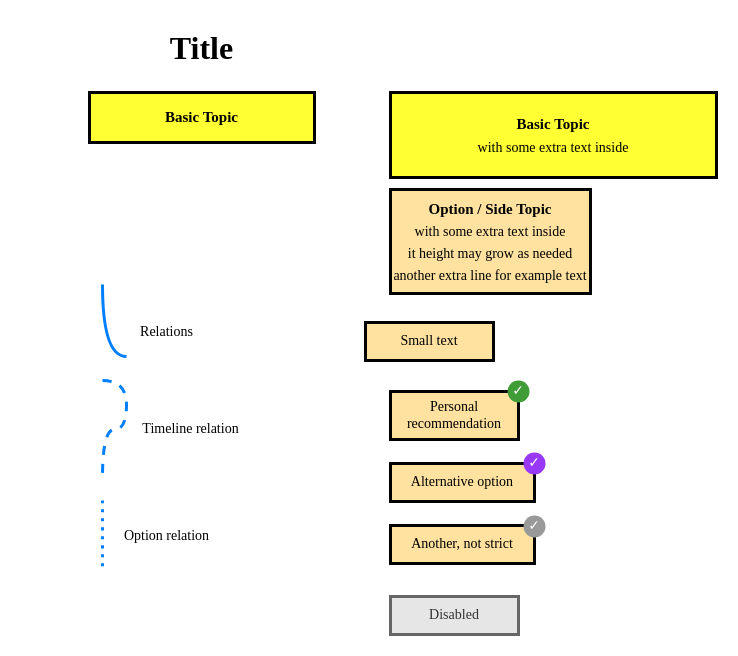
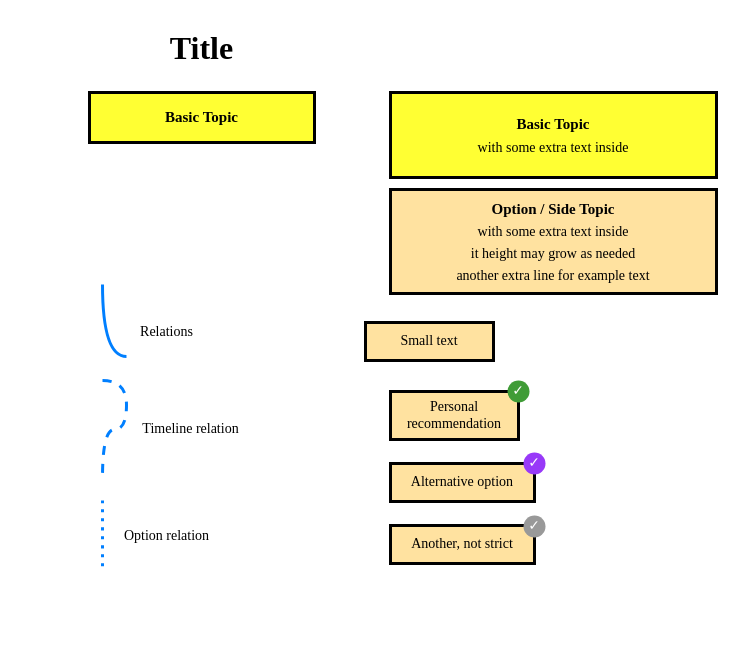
(491, 242) -> (554, 242)
(455, 616) -> none
